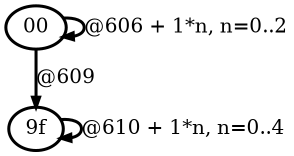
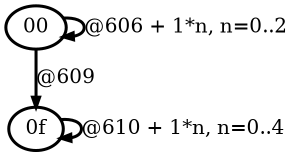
(36, 129) -> (36, 129)
